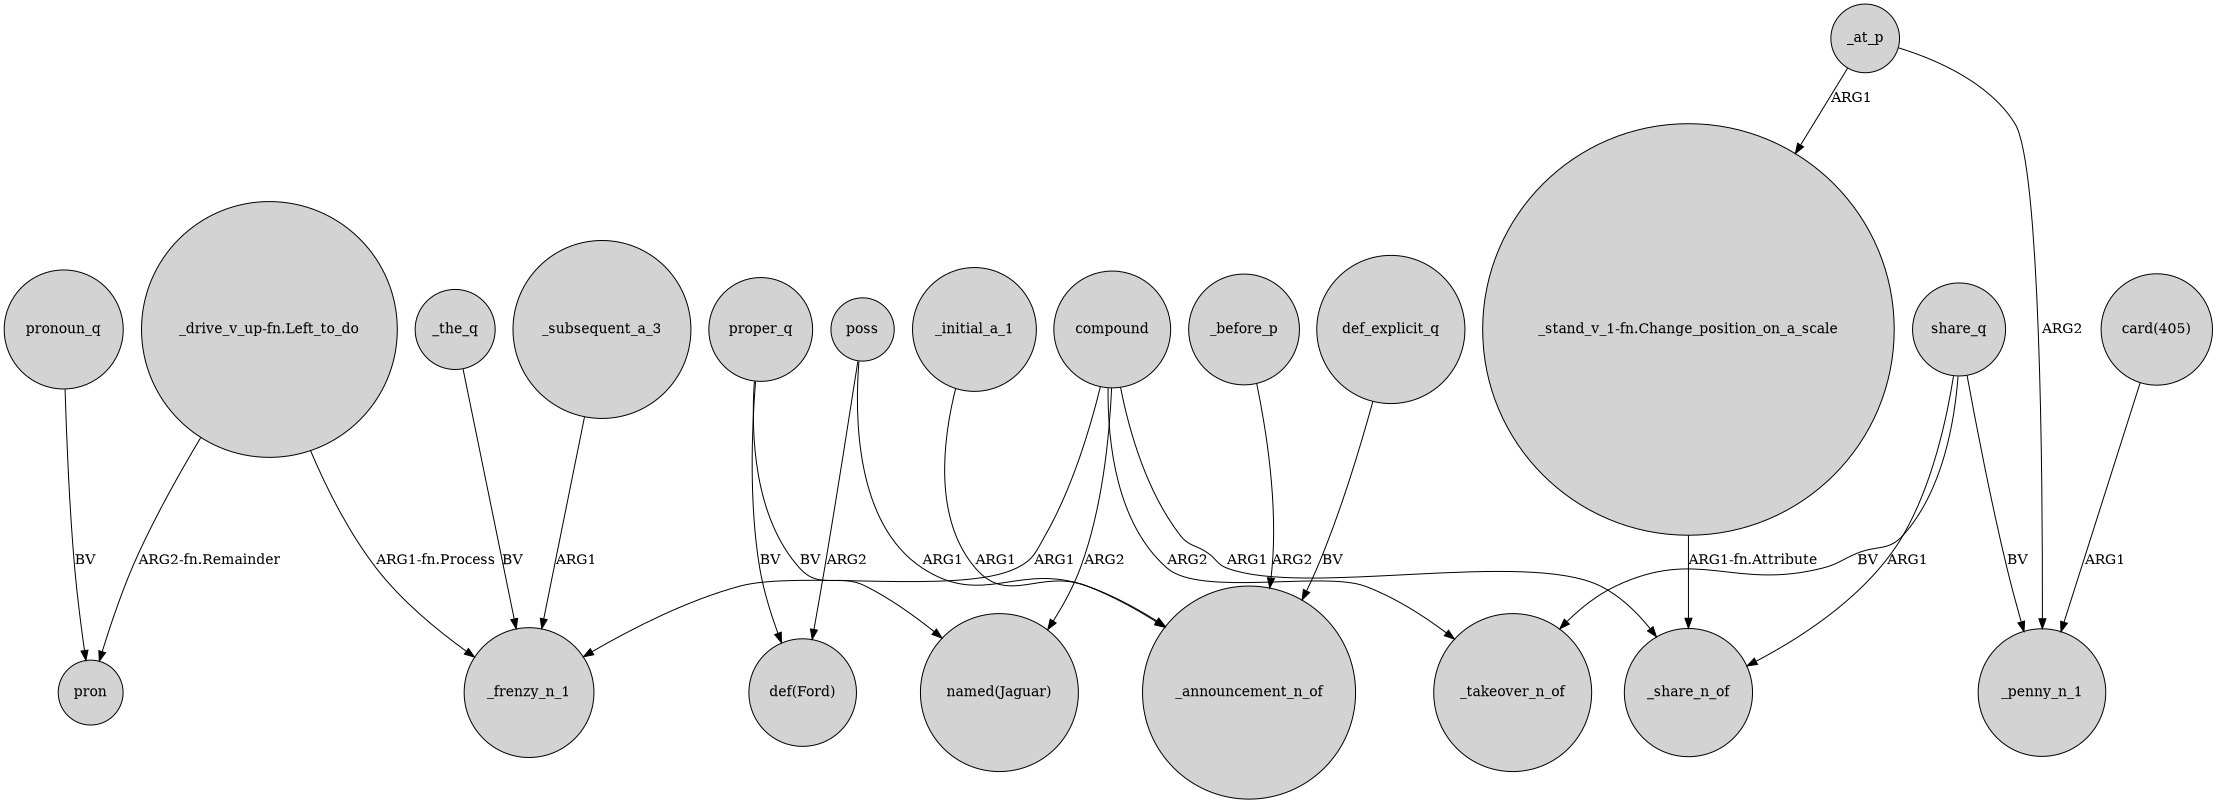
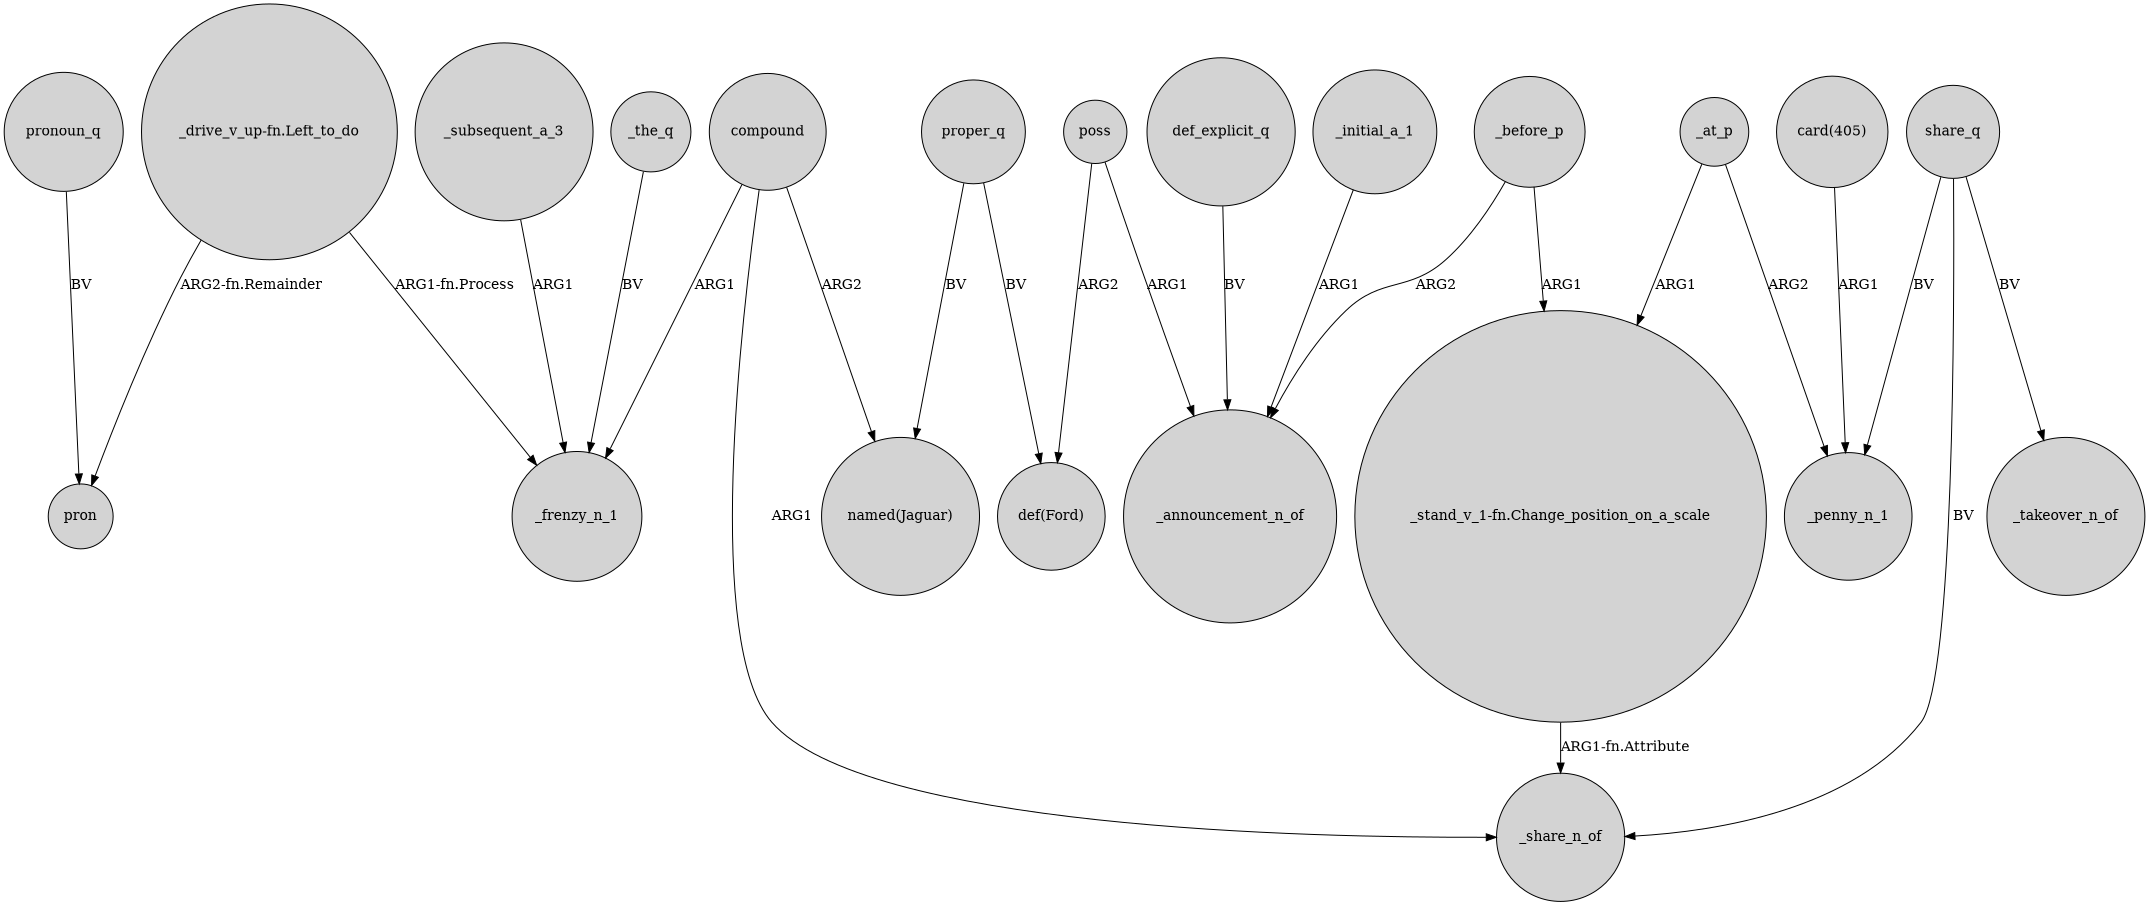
none -> (1539, 244)
(1908, 561) -> (1964, 516)
(1214, 582) -> none
